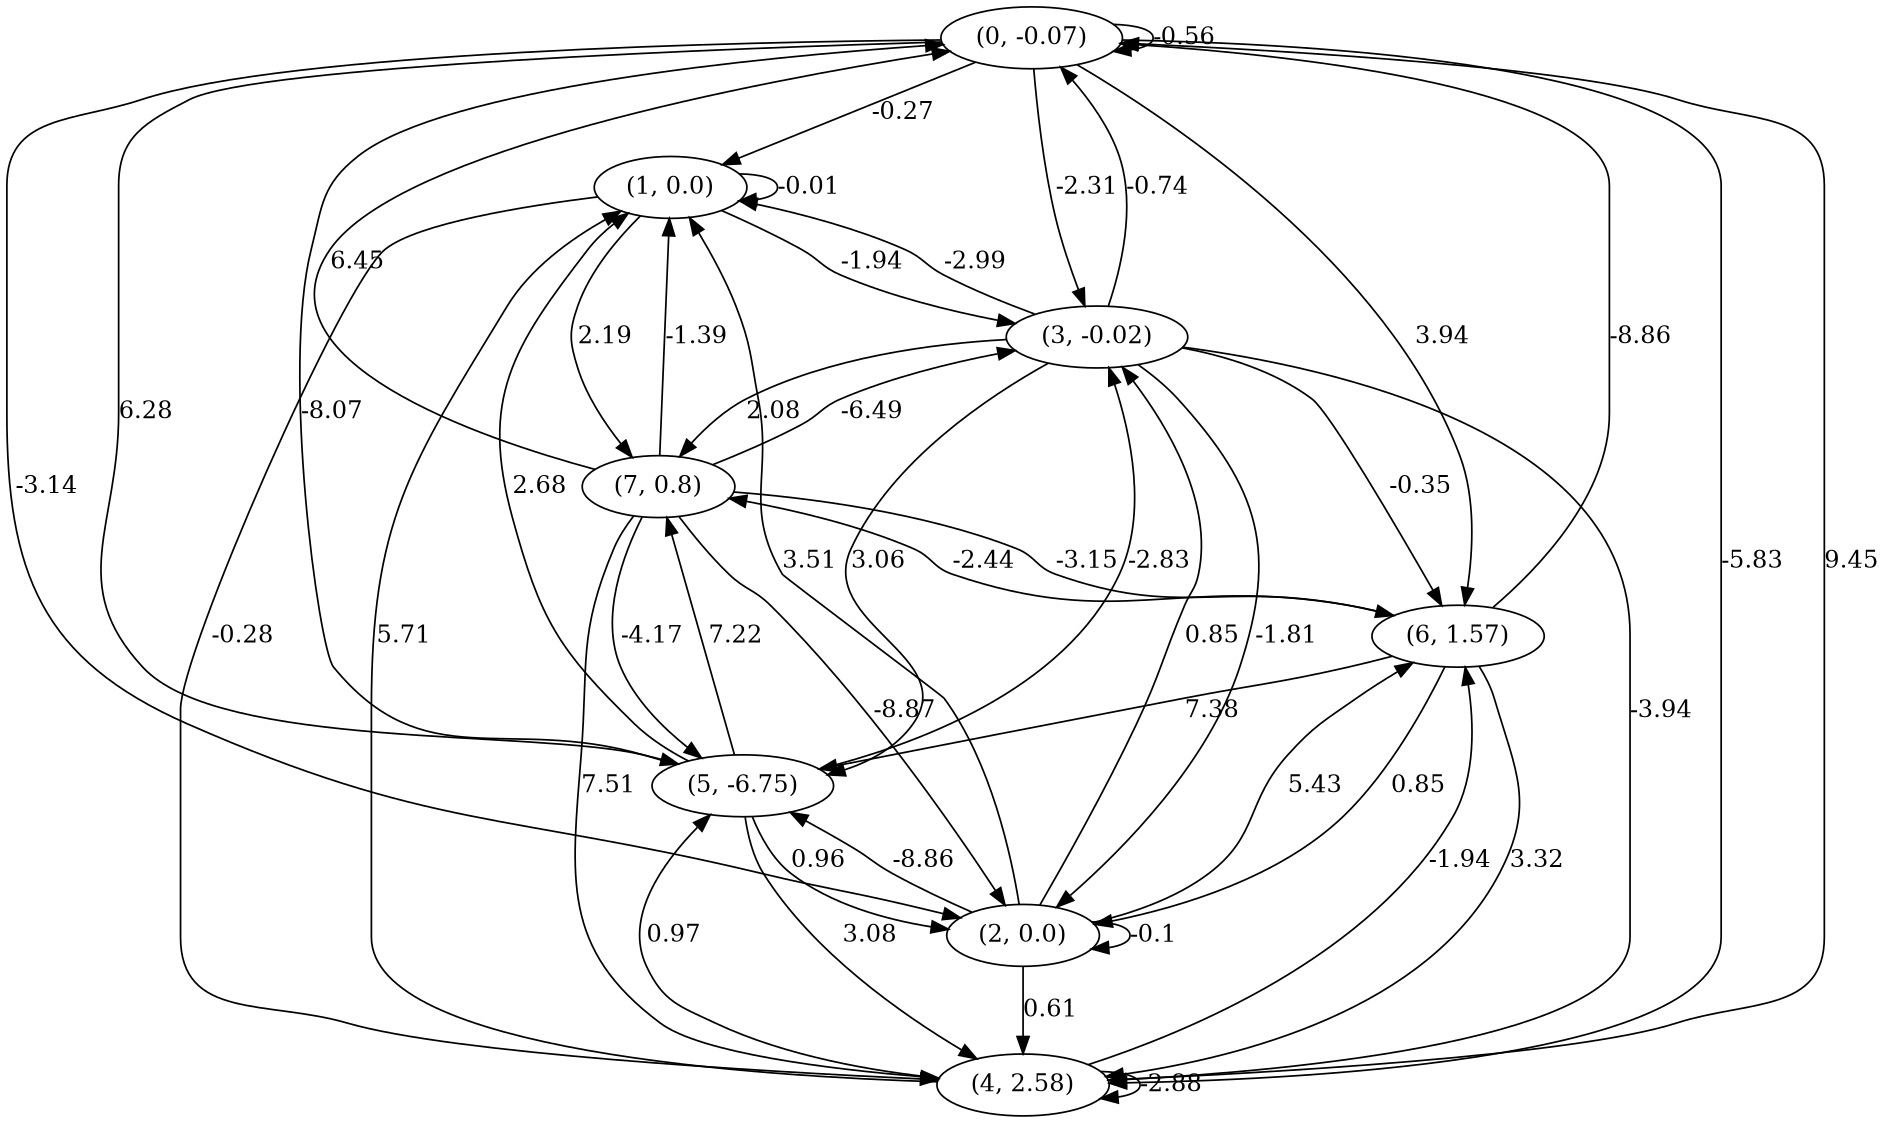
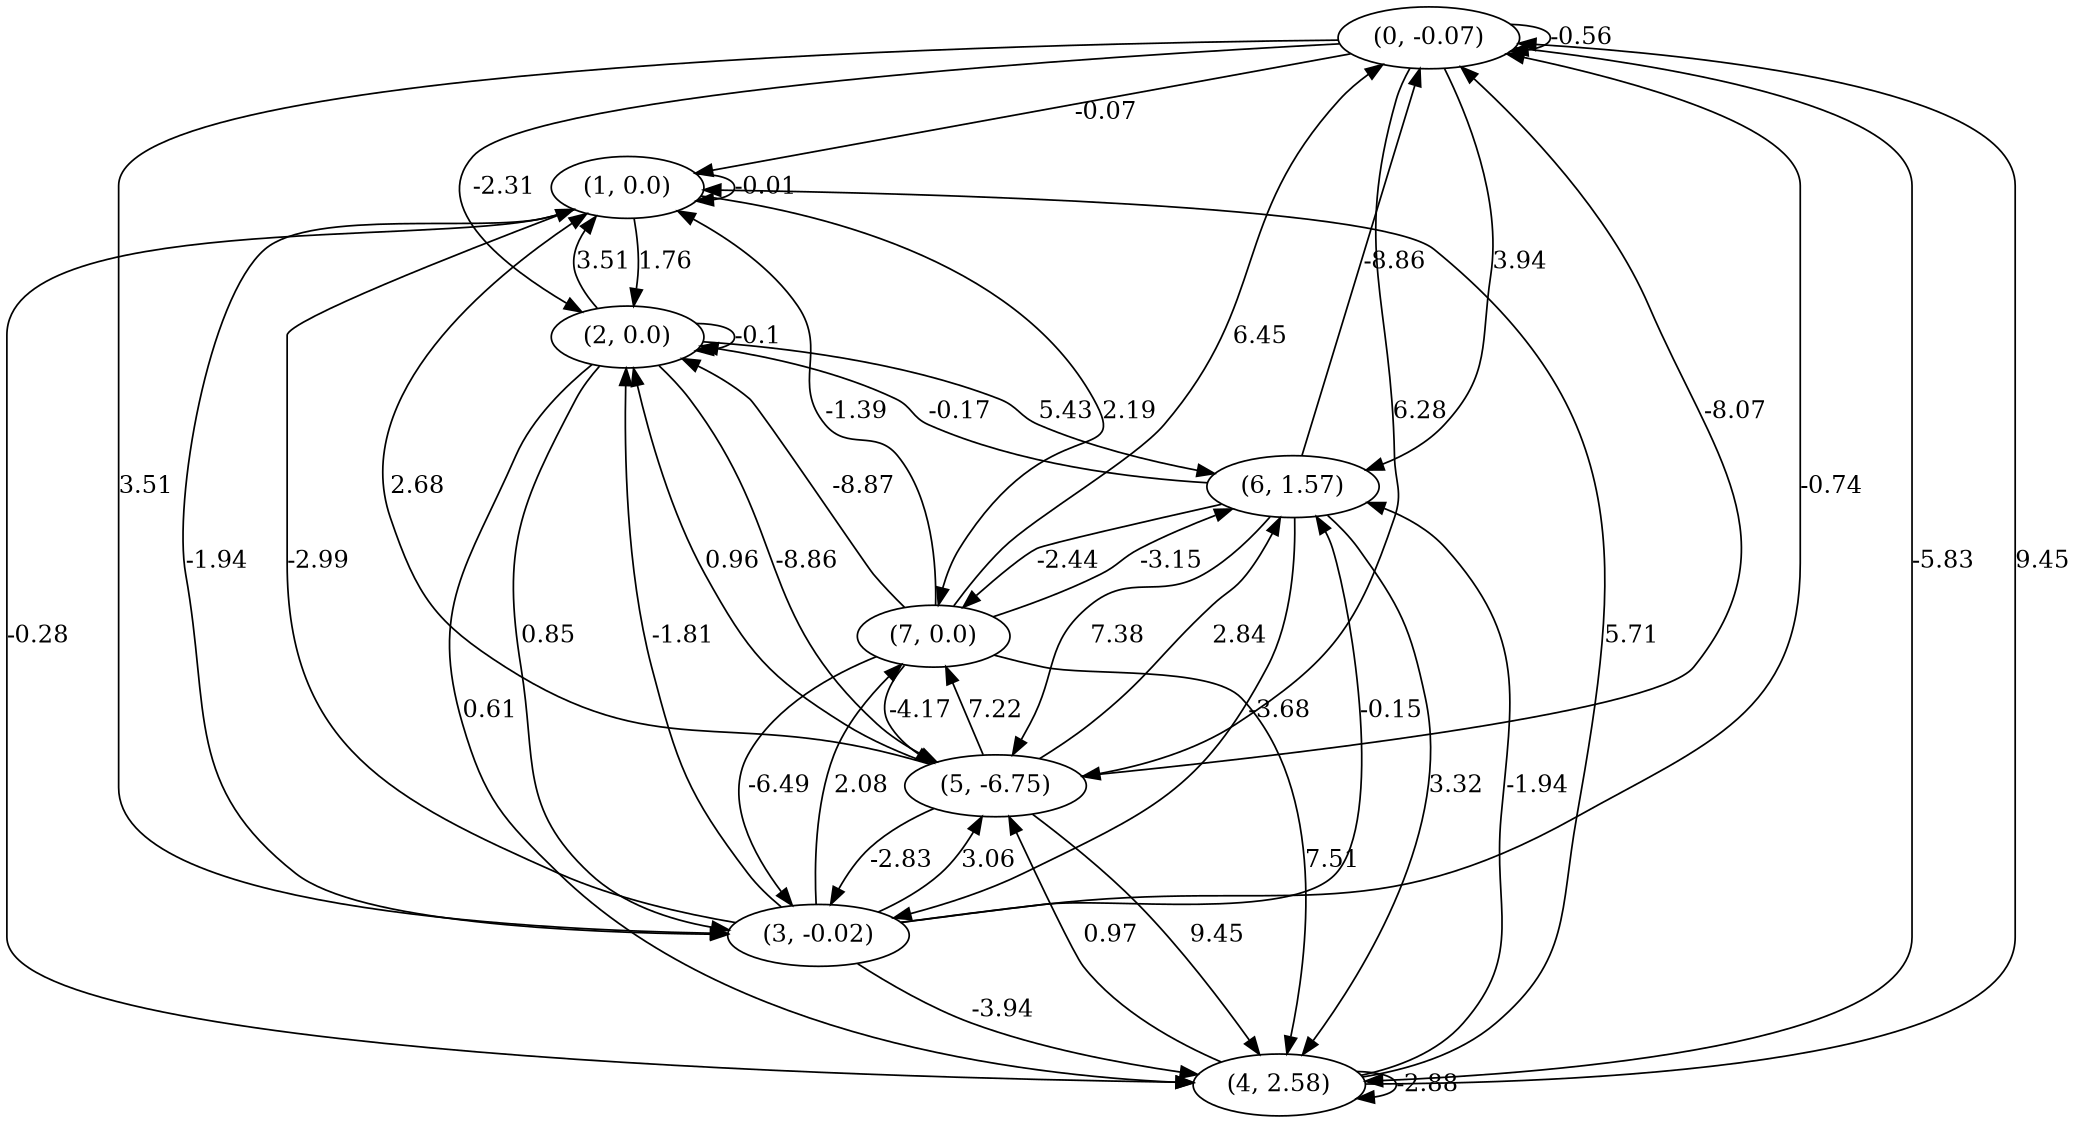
(904, 113) -> (1106, 113)
(1088, 187) -> (146, 487)
none -> (638, 254)
(47, 487) -> (505, 187)
(659, 487) -> (934, 636)
(1421, 487) -> (1392, 711)
none -> (1164, 654)
none -> (1179, 784)
(1419, 786) -> (960, 412)
(870, 935) -> (1217, 935)
